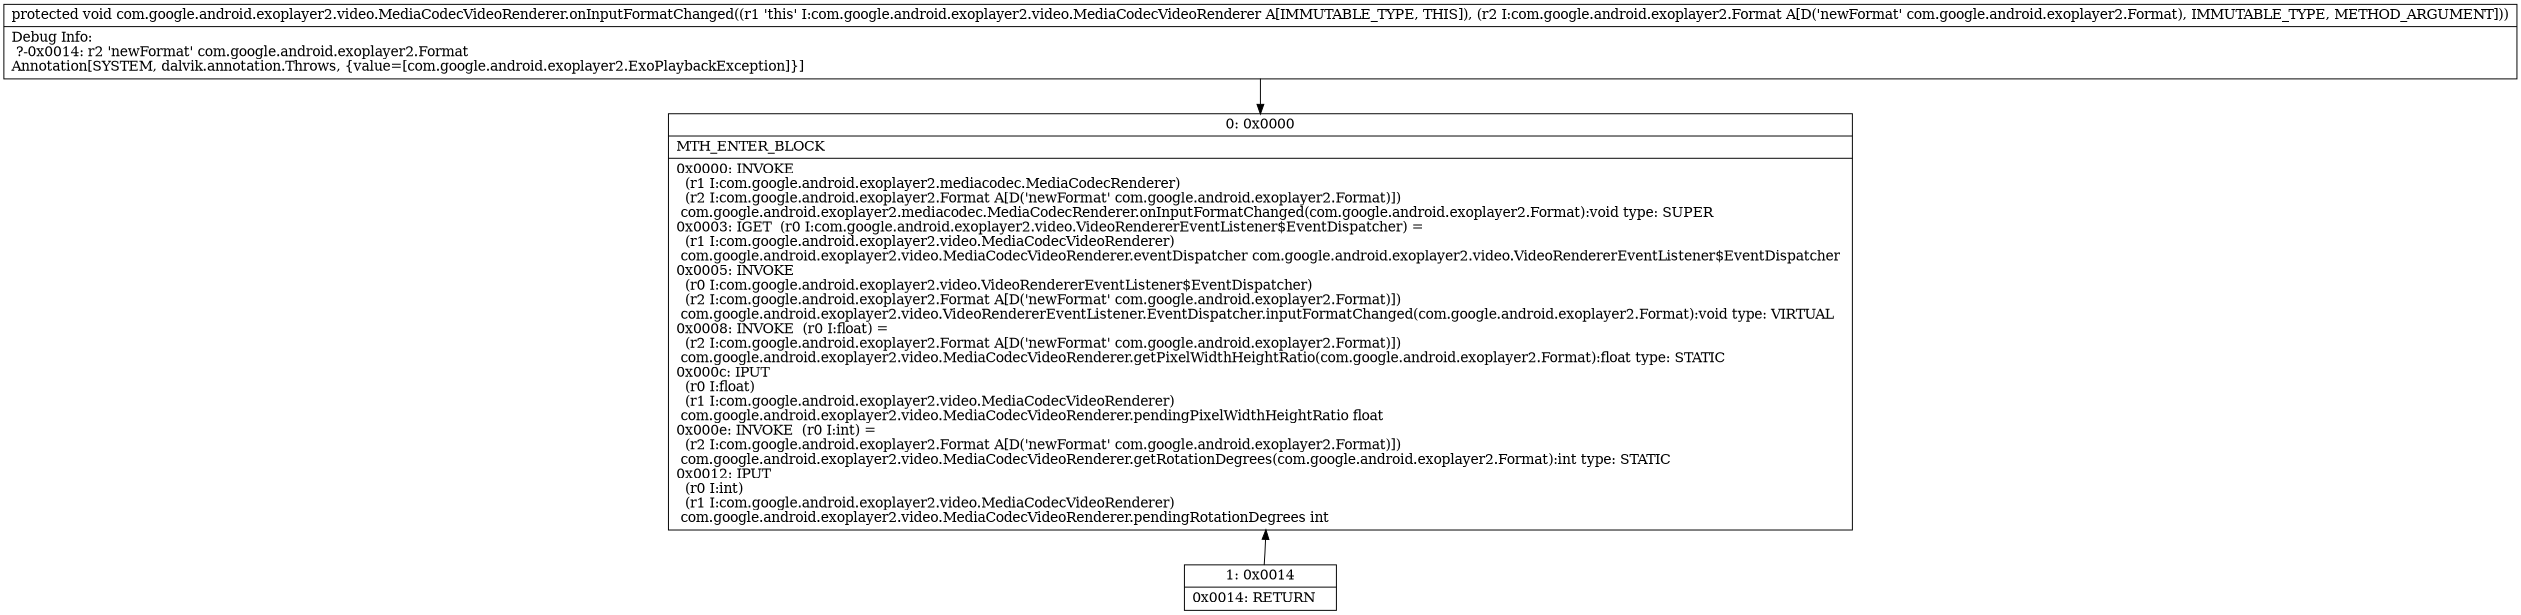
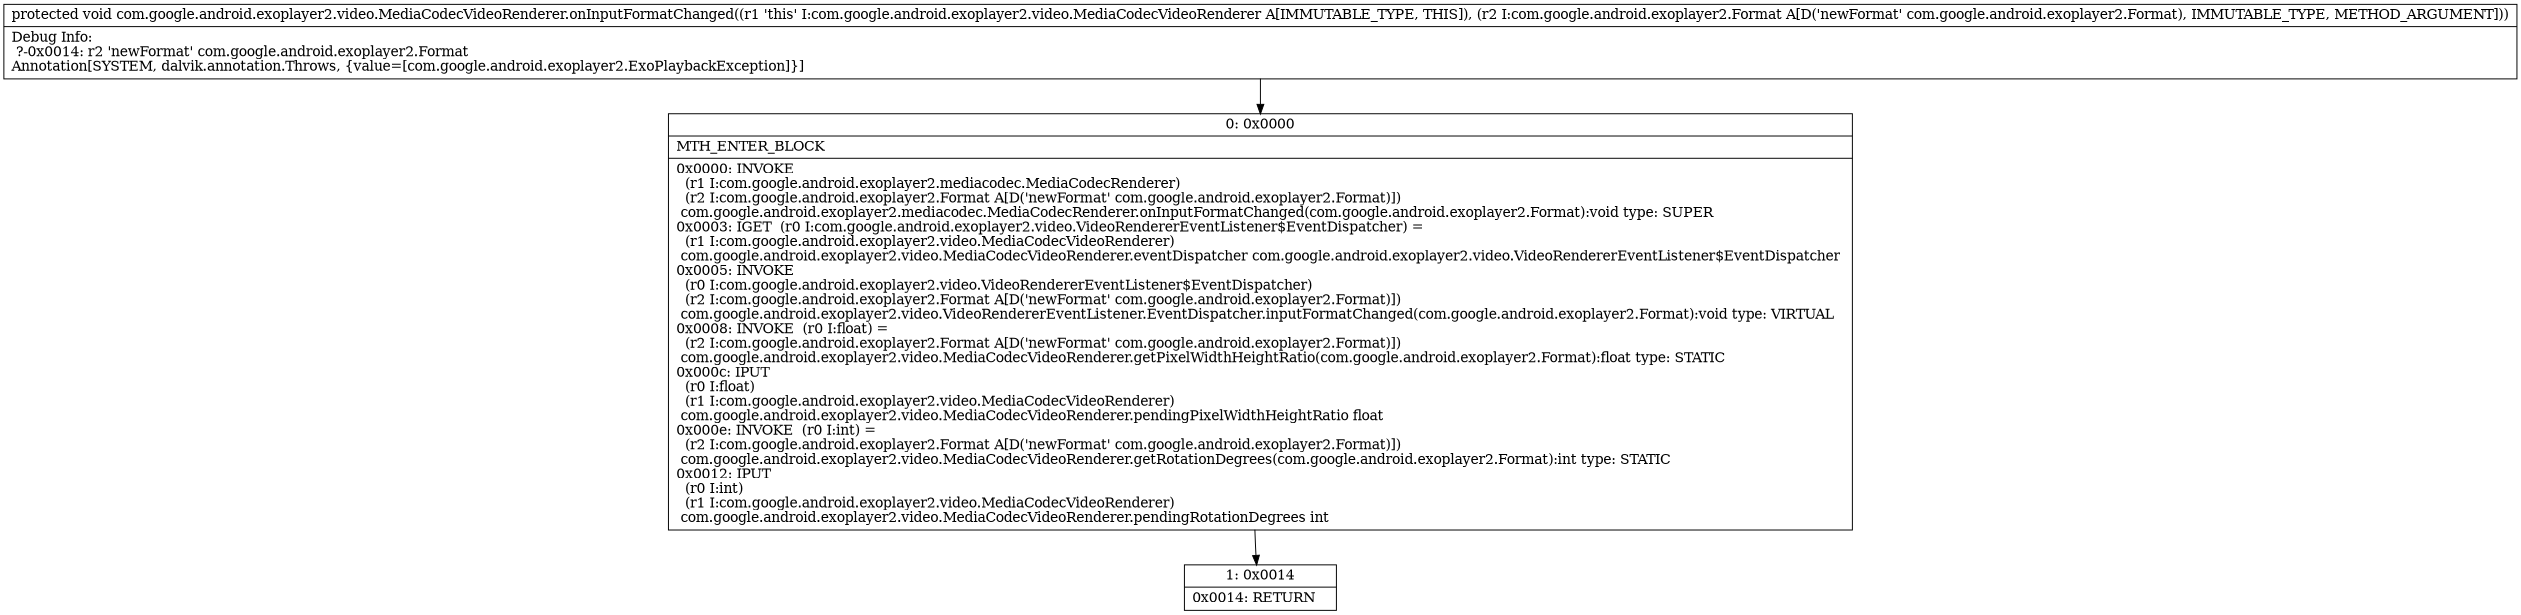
(1265, 552) -> (1255, 542)
